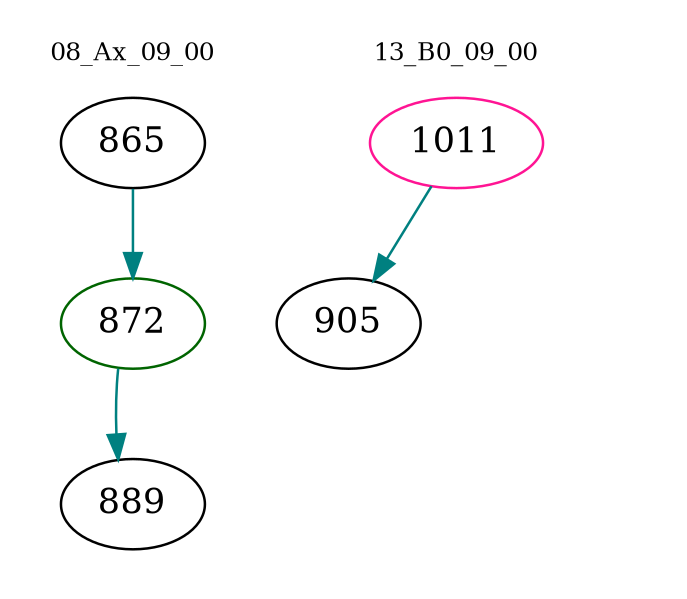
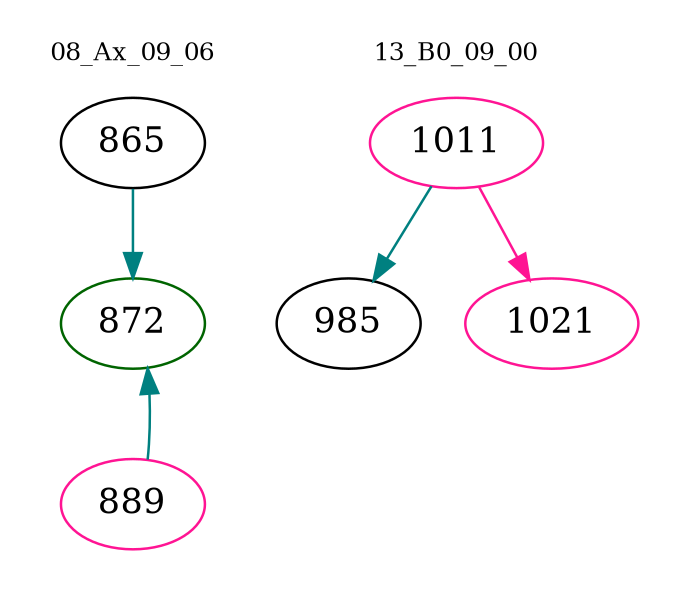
(133, 54) -> (133, 54)
(349, 324) -> (349, 324)
none -> (552, 324)
(116, 401) -> (150, 427)
(133, 504) -> (133, 504)
